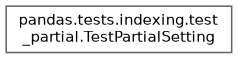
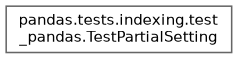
(119, 29) -> (119, 29)
